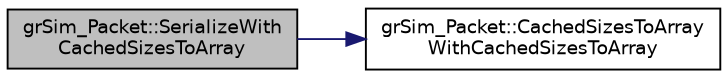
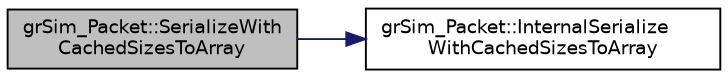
(543, 39) -> (543, 39)
